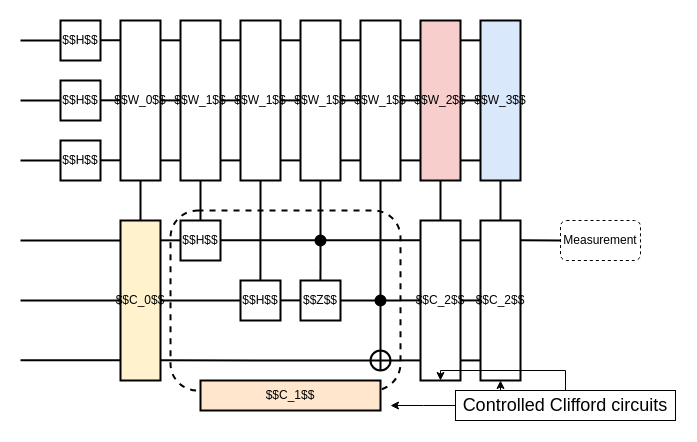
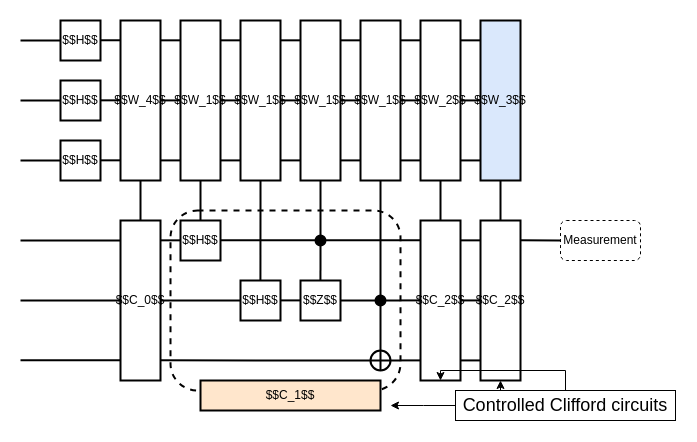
(141, 101) -> (141, 101)
(441, 101) -> (441, 101)
(141, 301) -> (141, 301)
